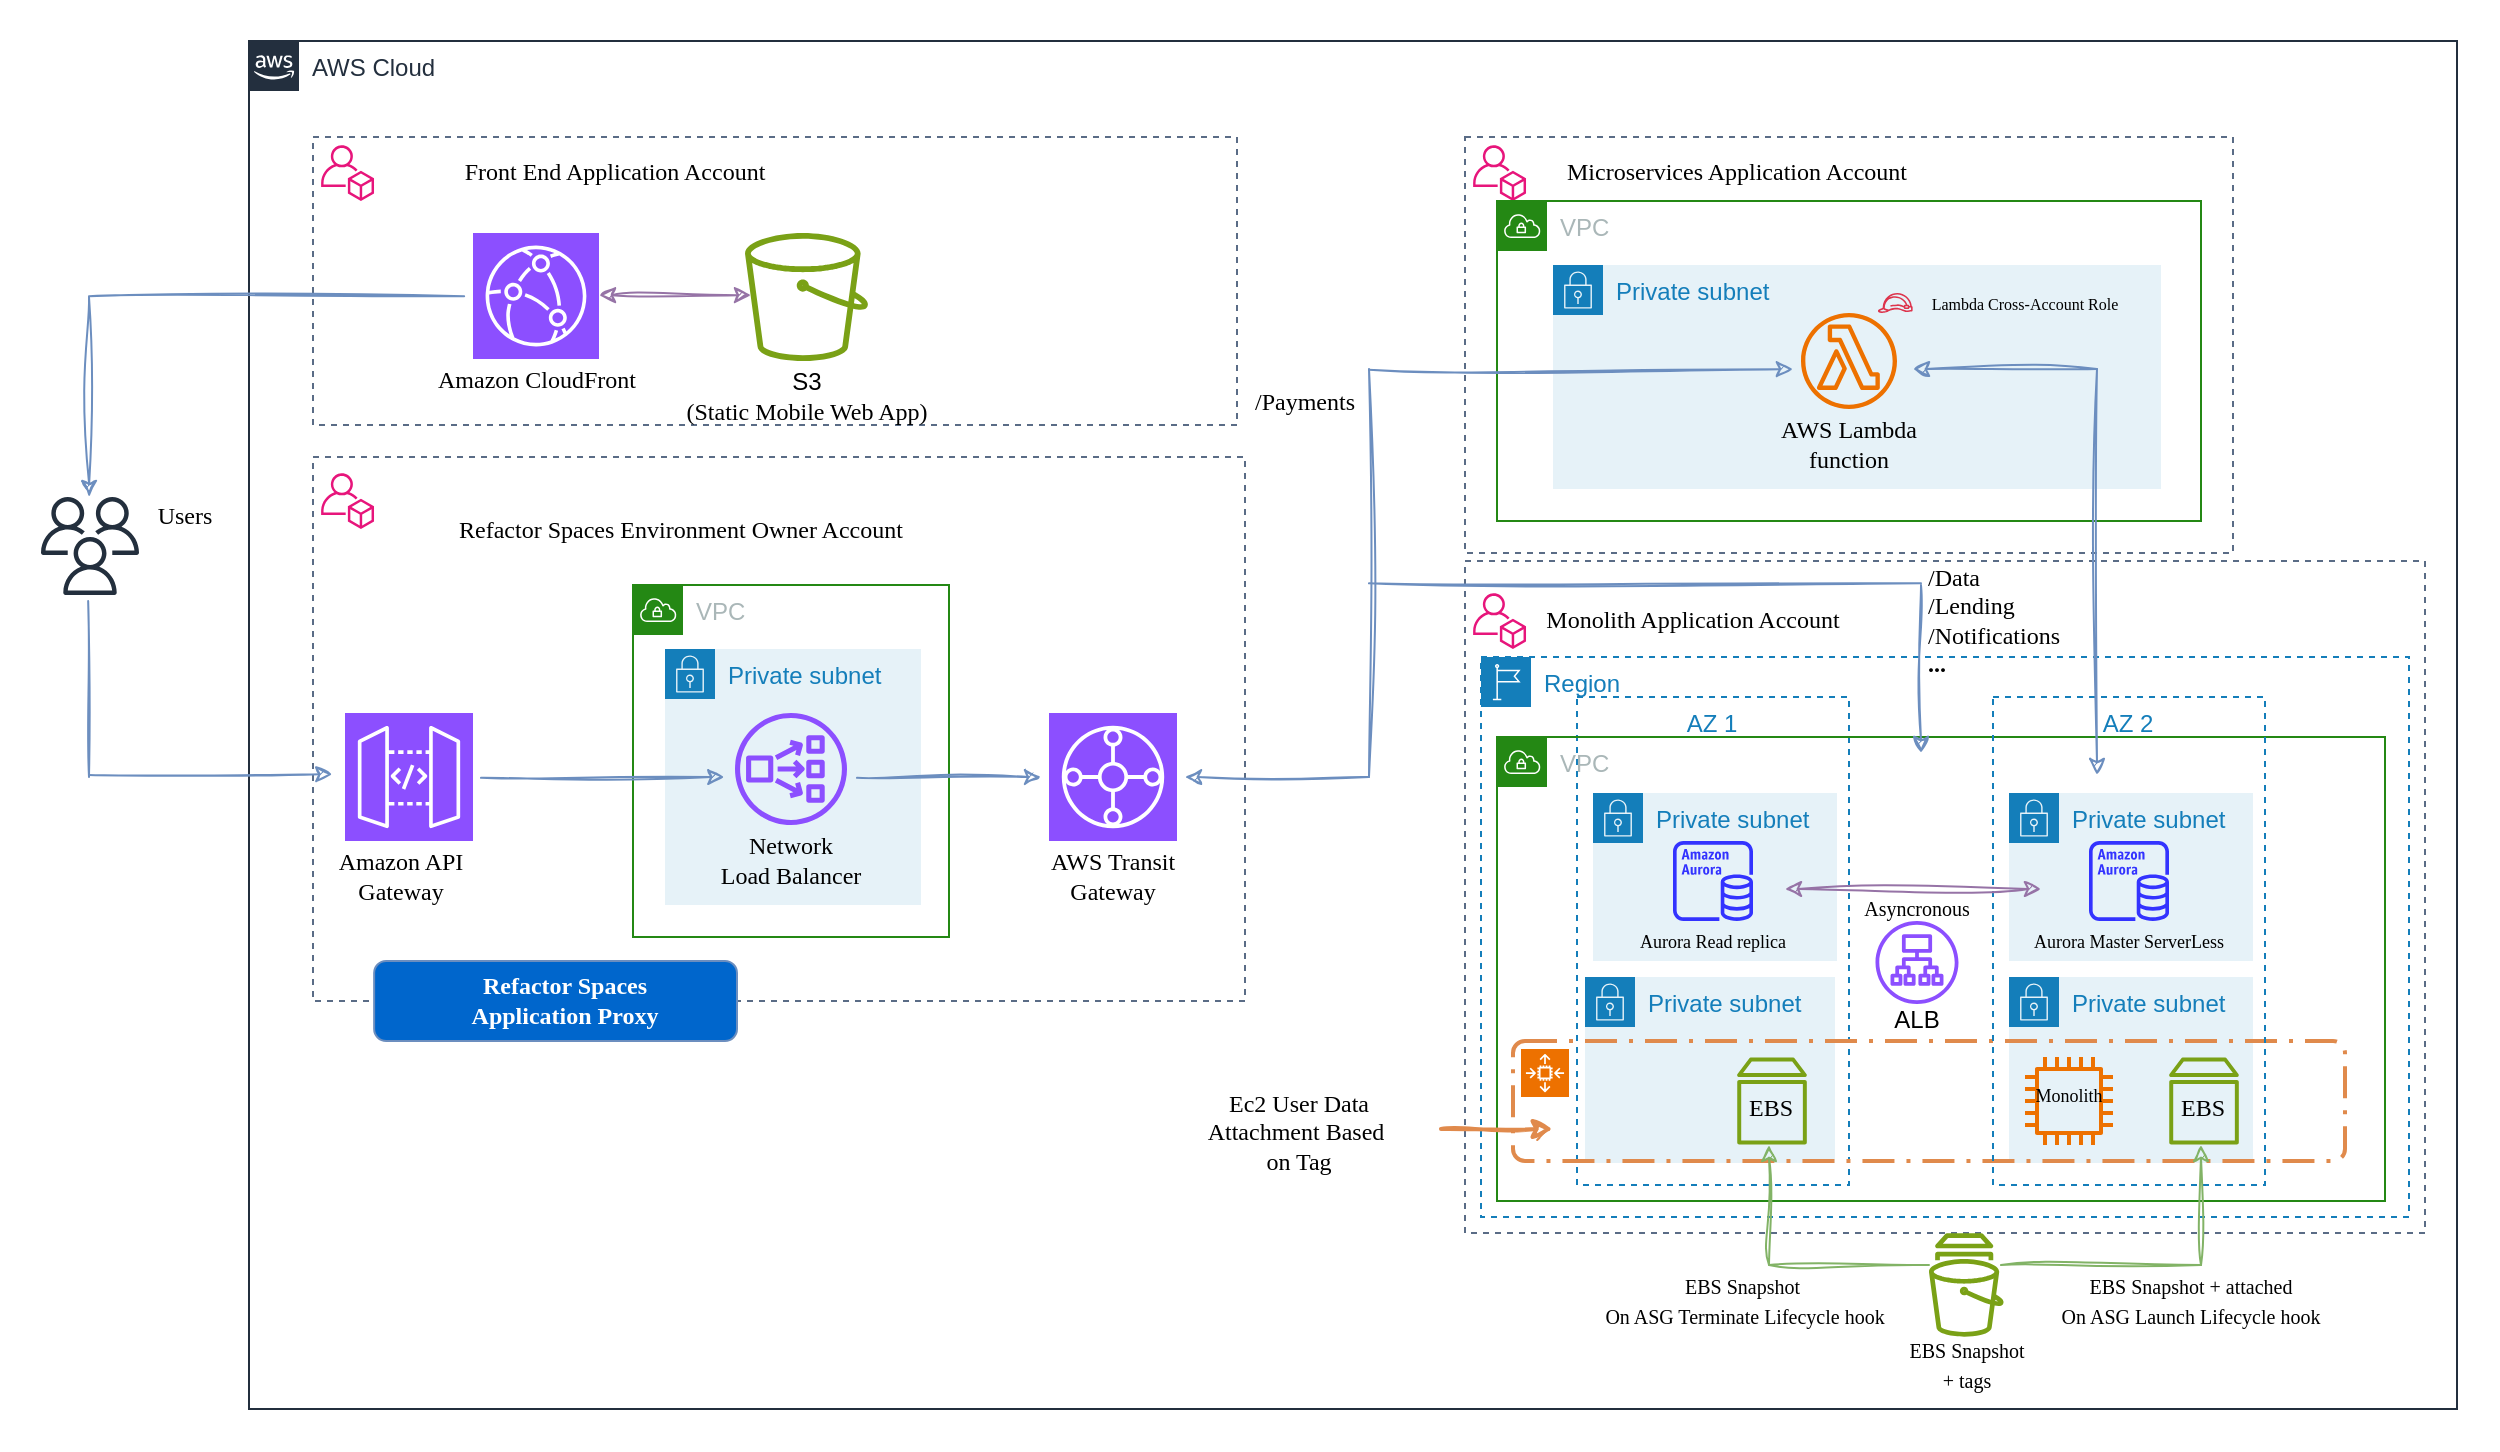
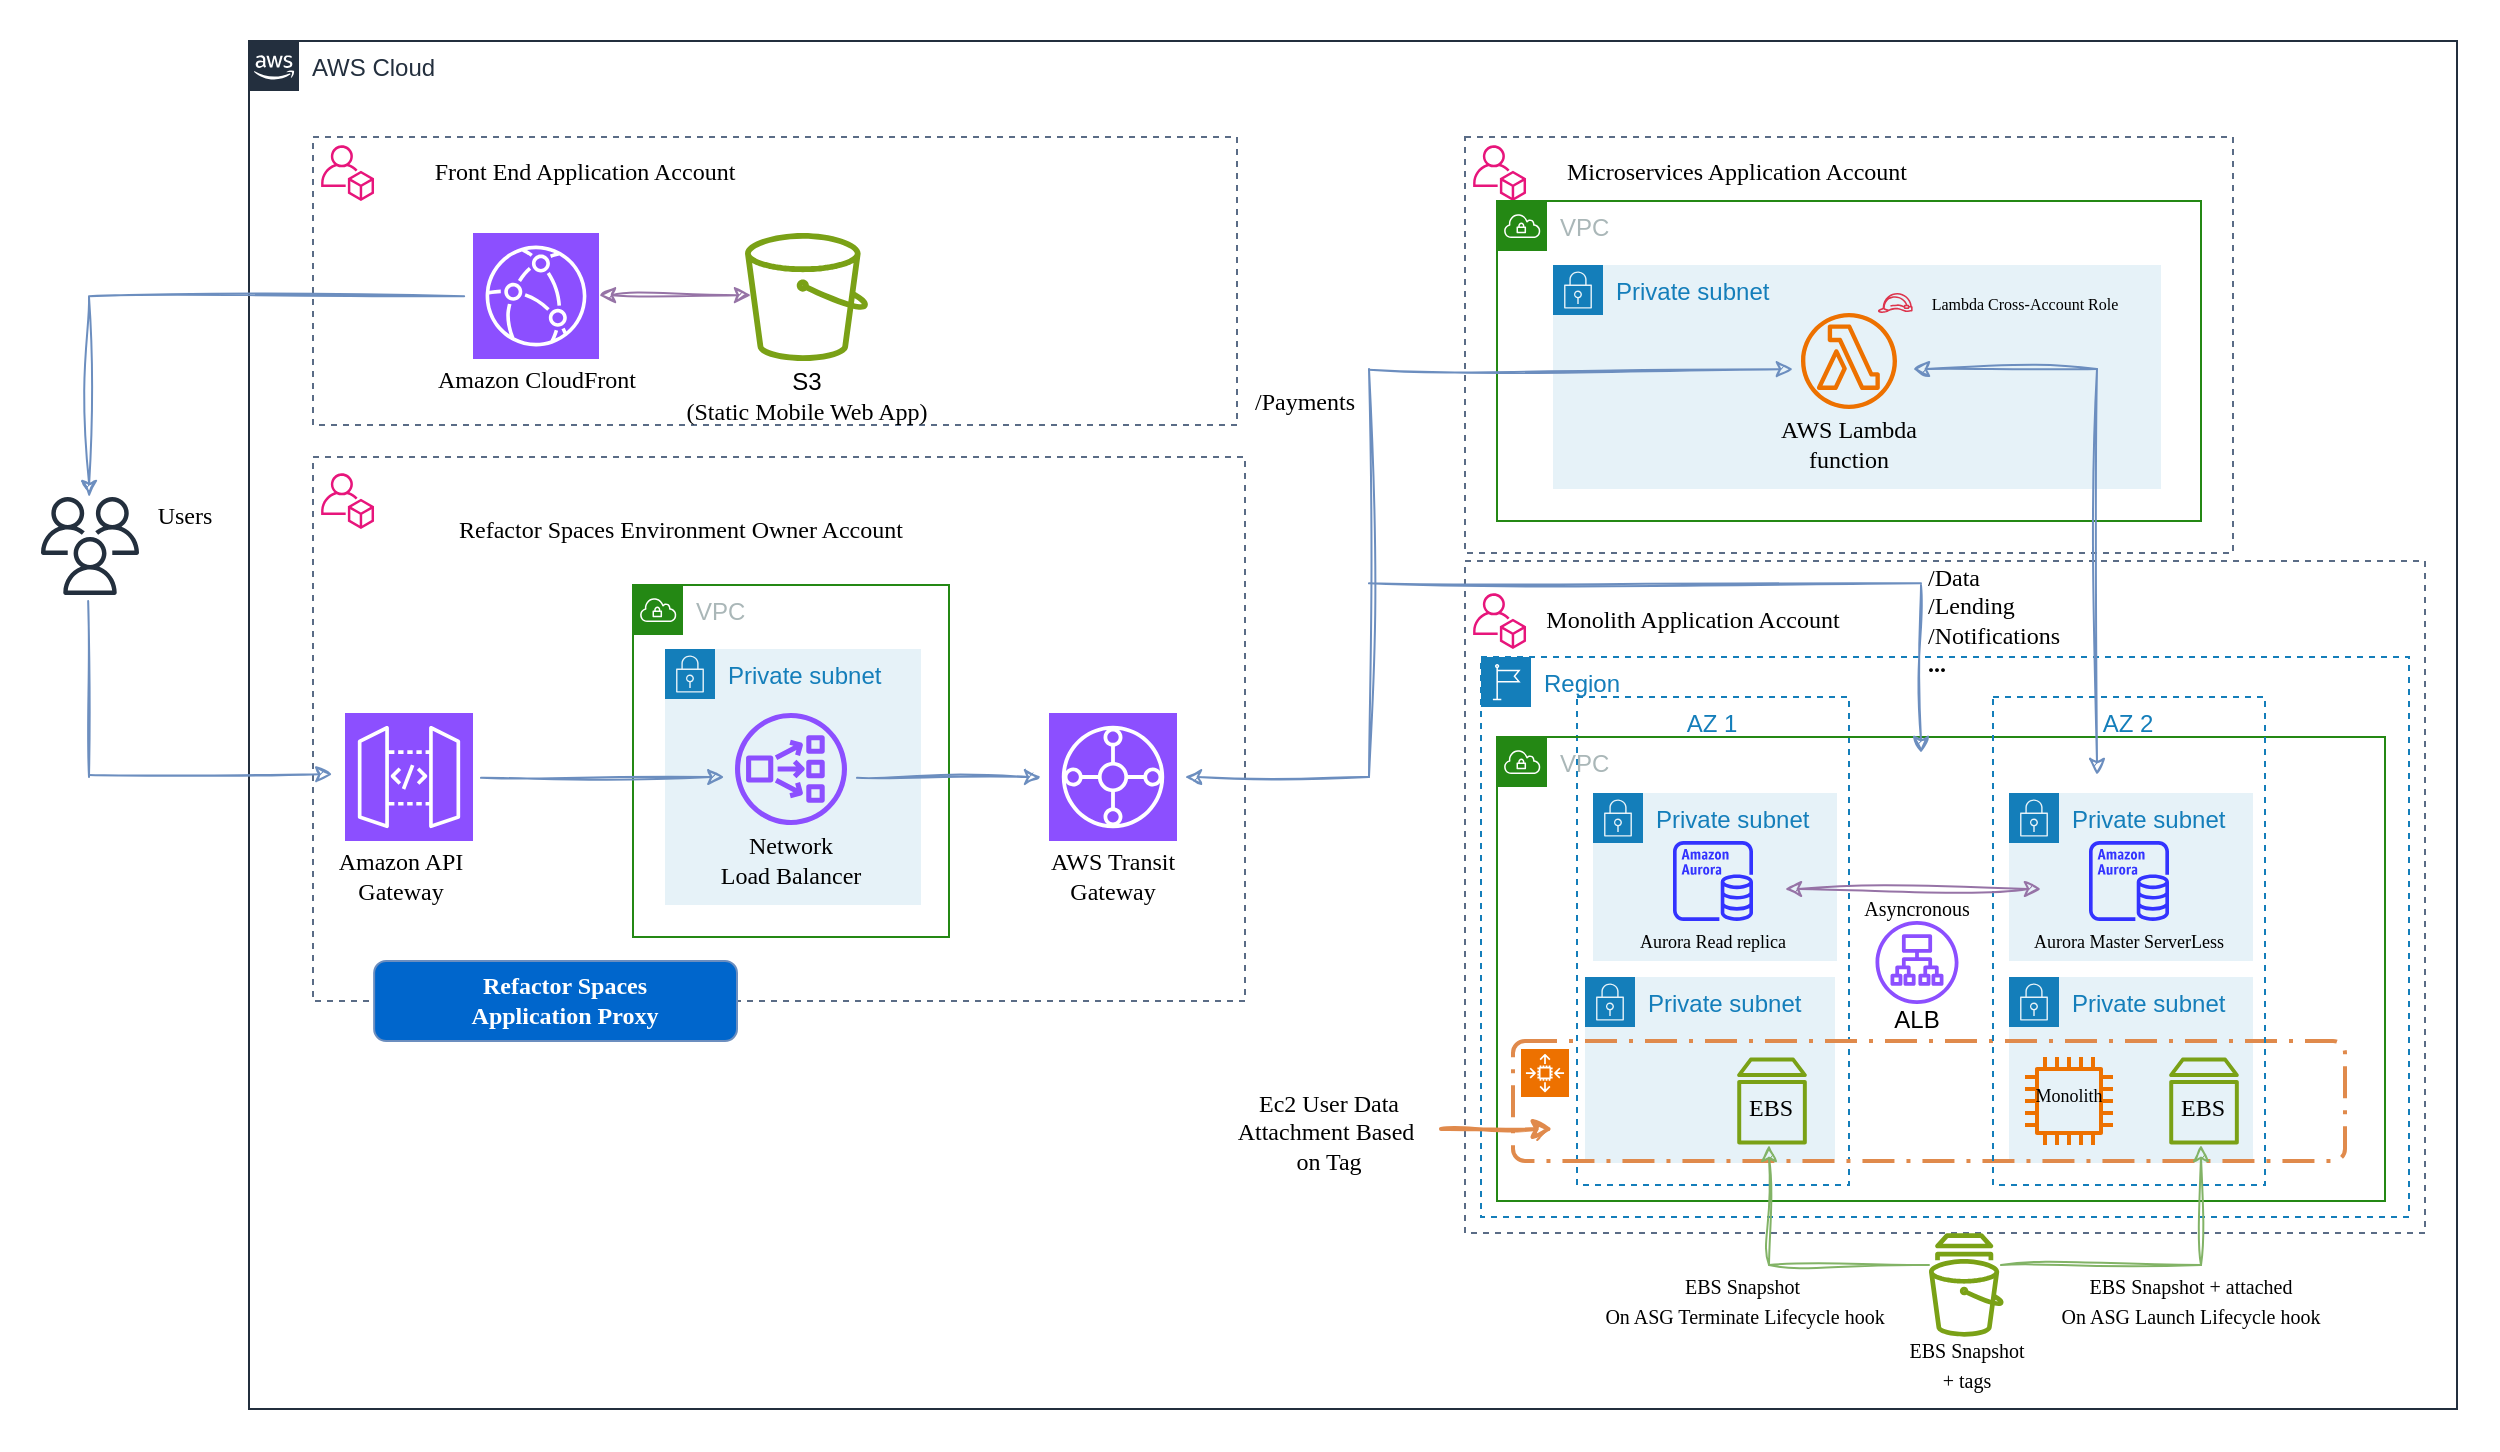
(615, 173) -> (585, 173)
(1299, 1133) -> (1329, 1133)
